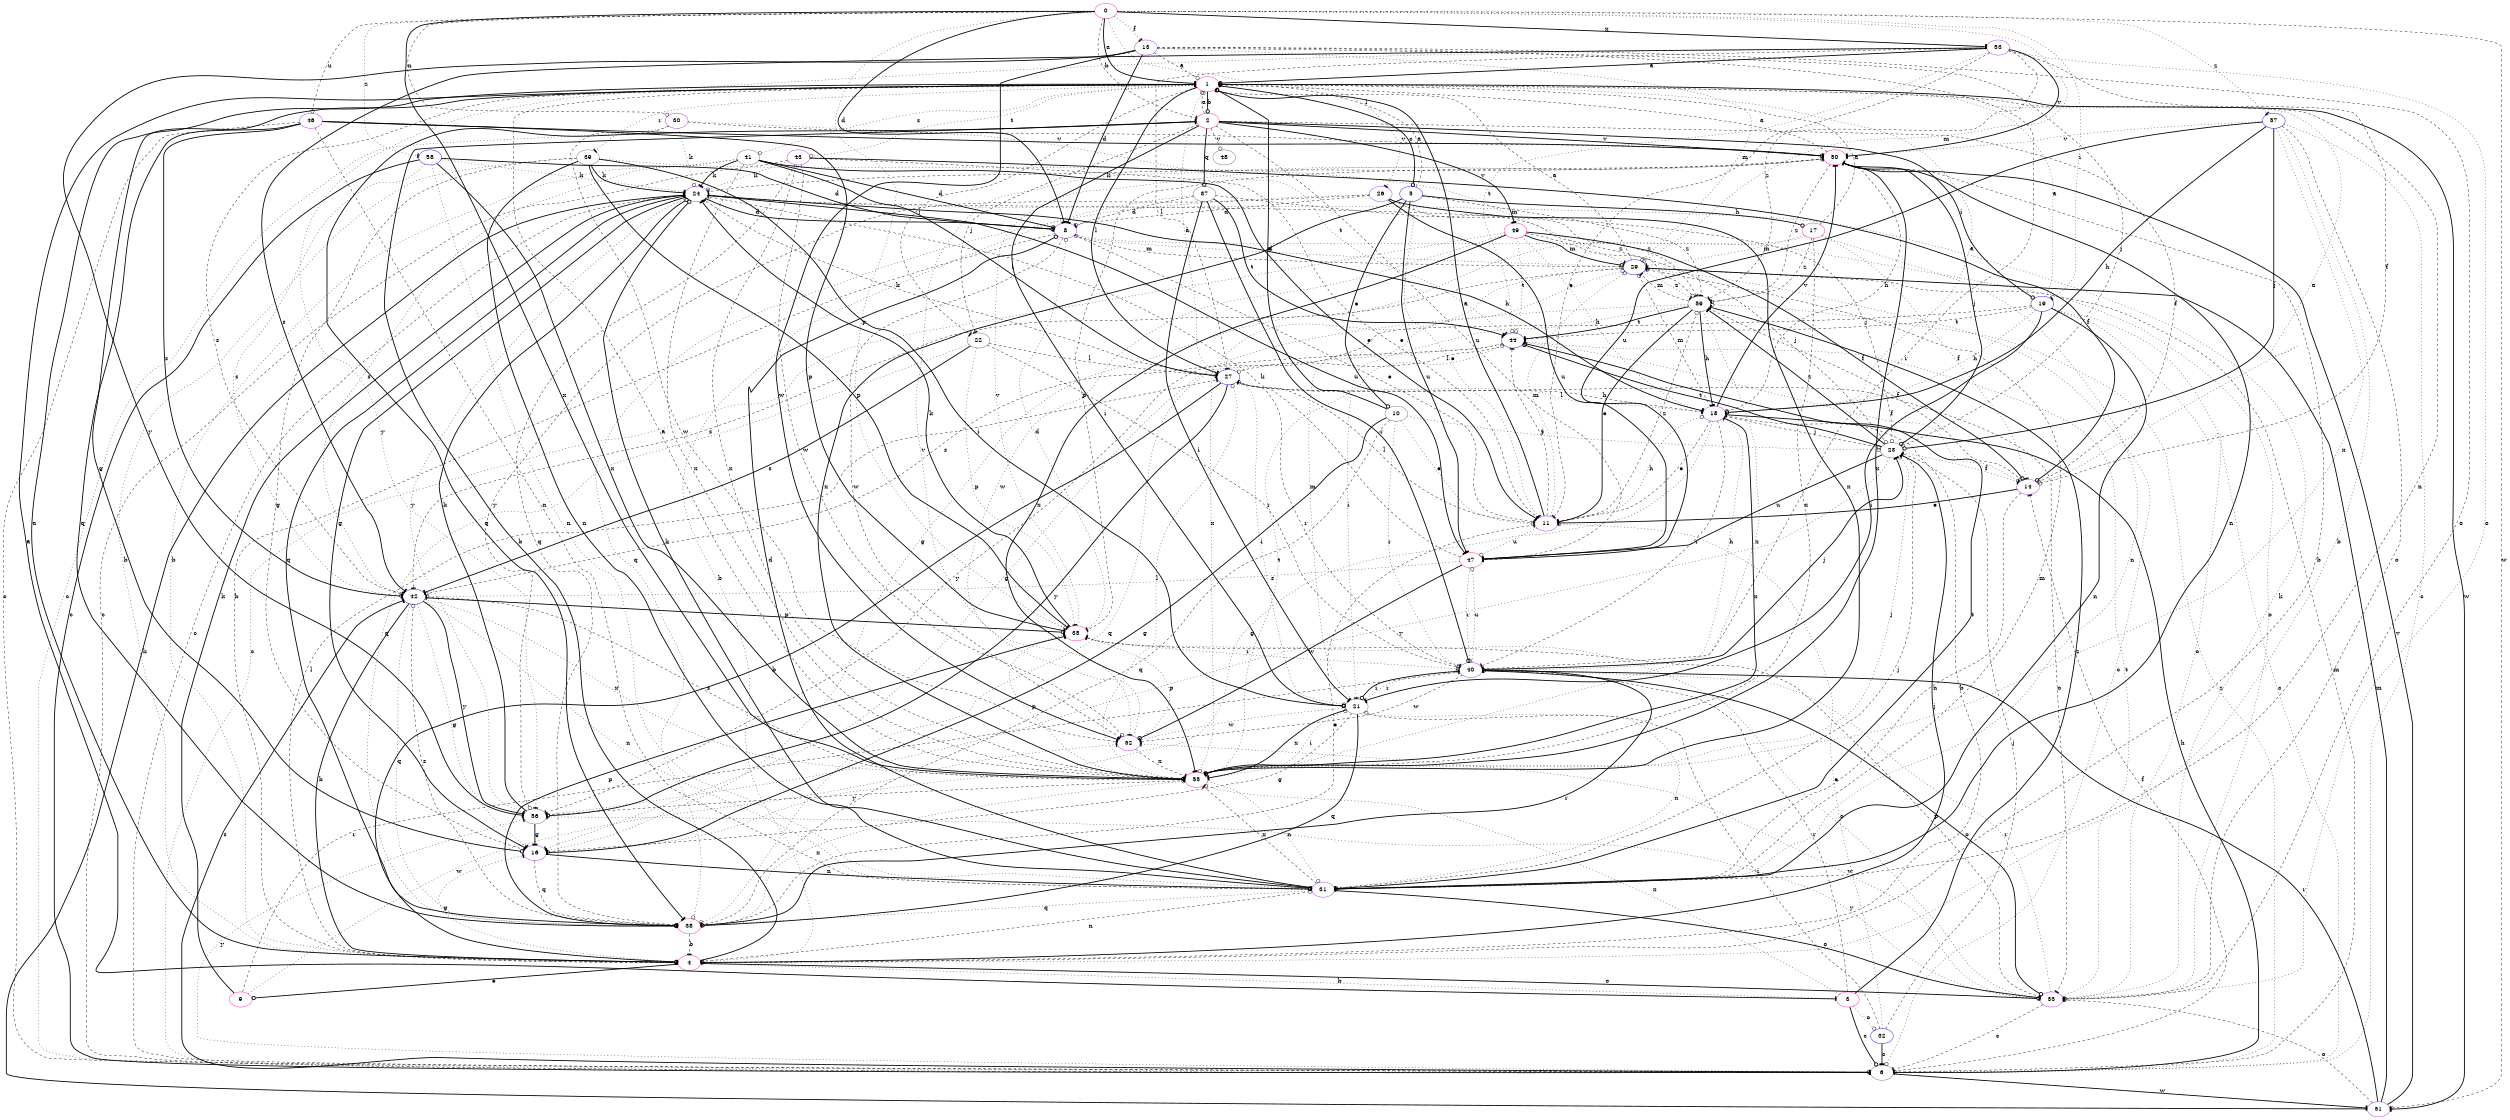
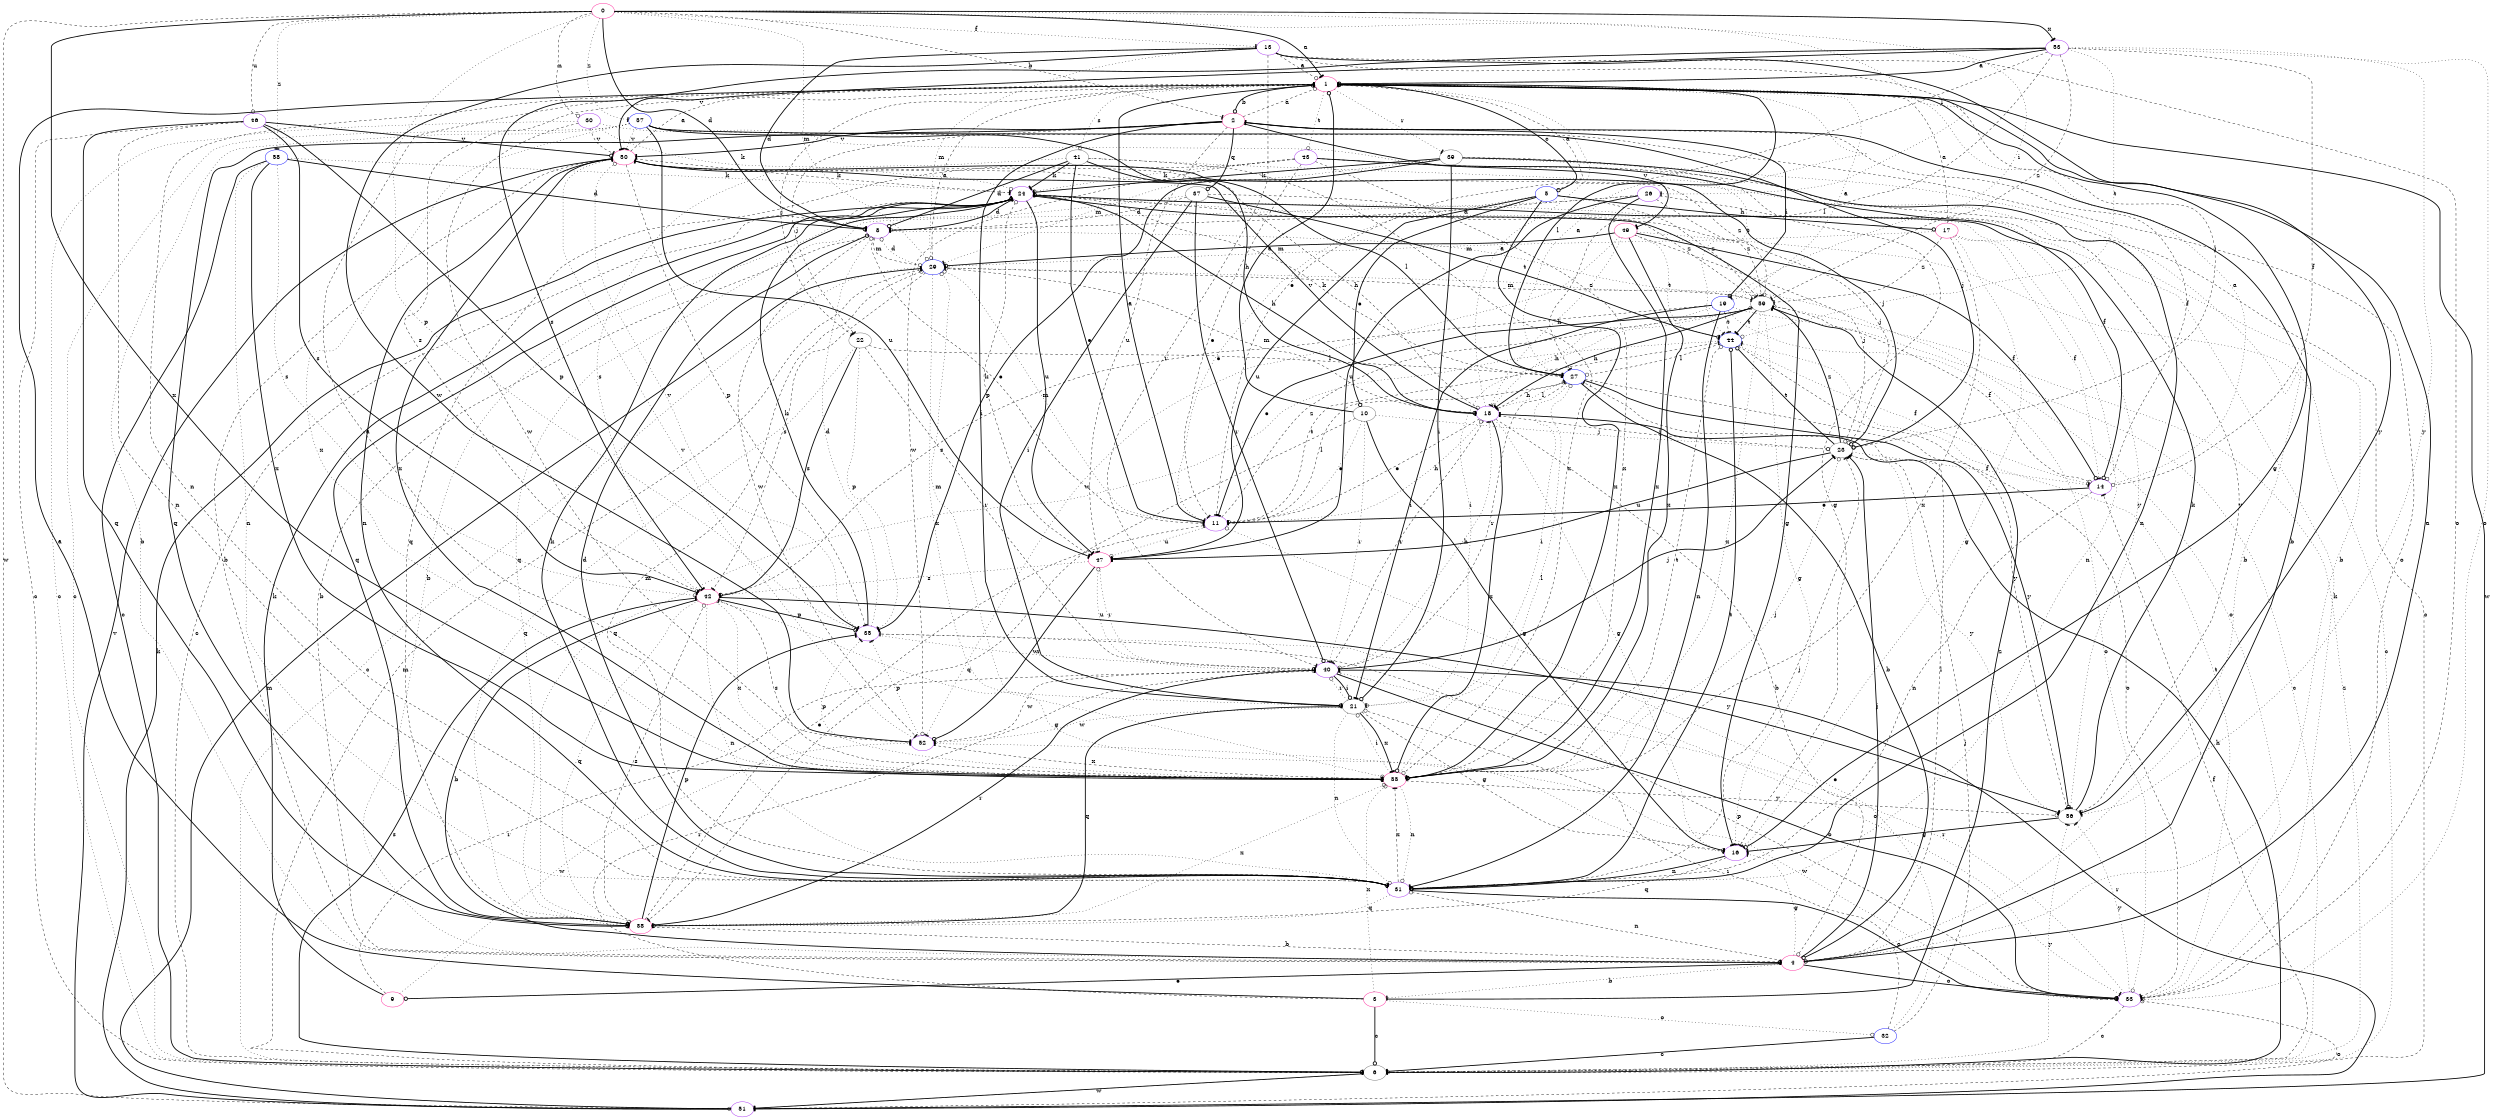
(1224, 157) -> none
(1266, 494) -> (1654, 649)
(414, 597) -> (708, 597)
(1076, 633) -> (868, 633)
